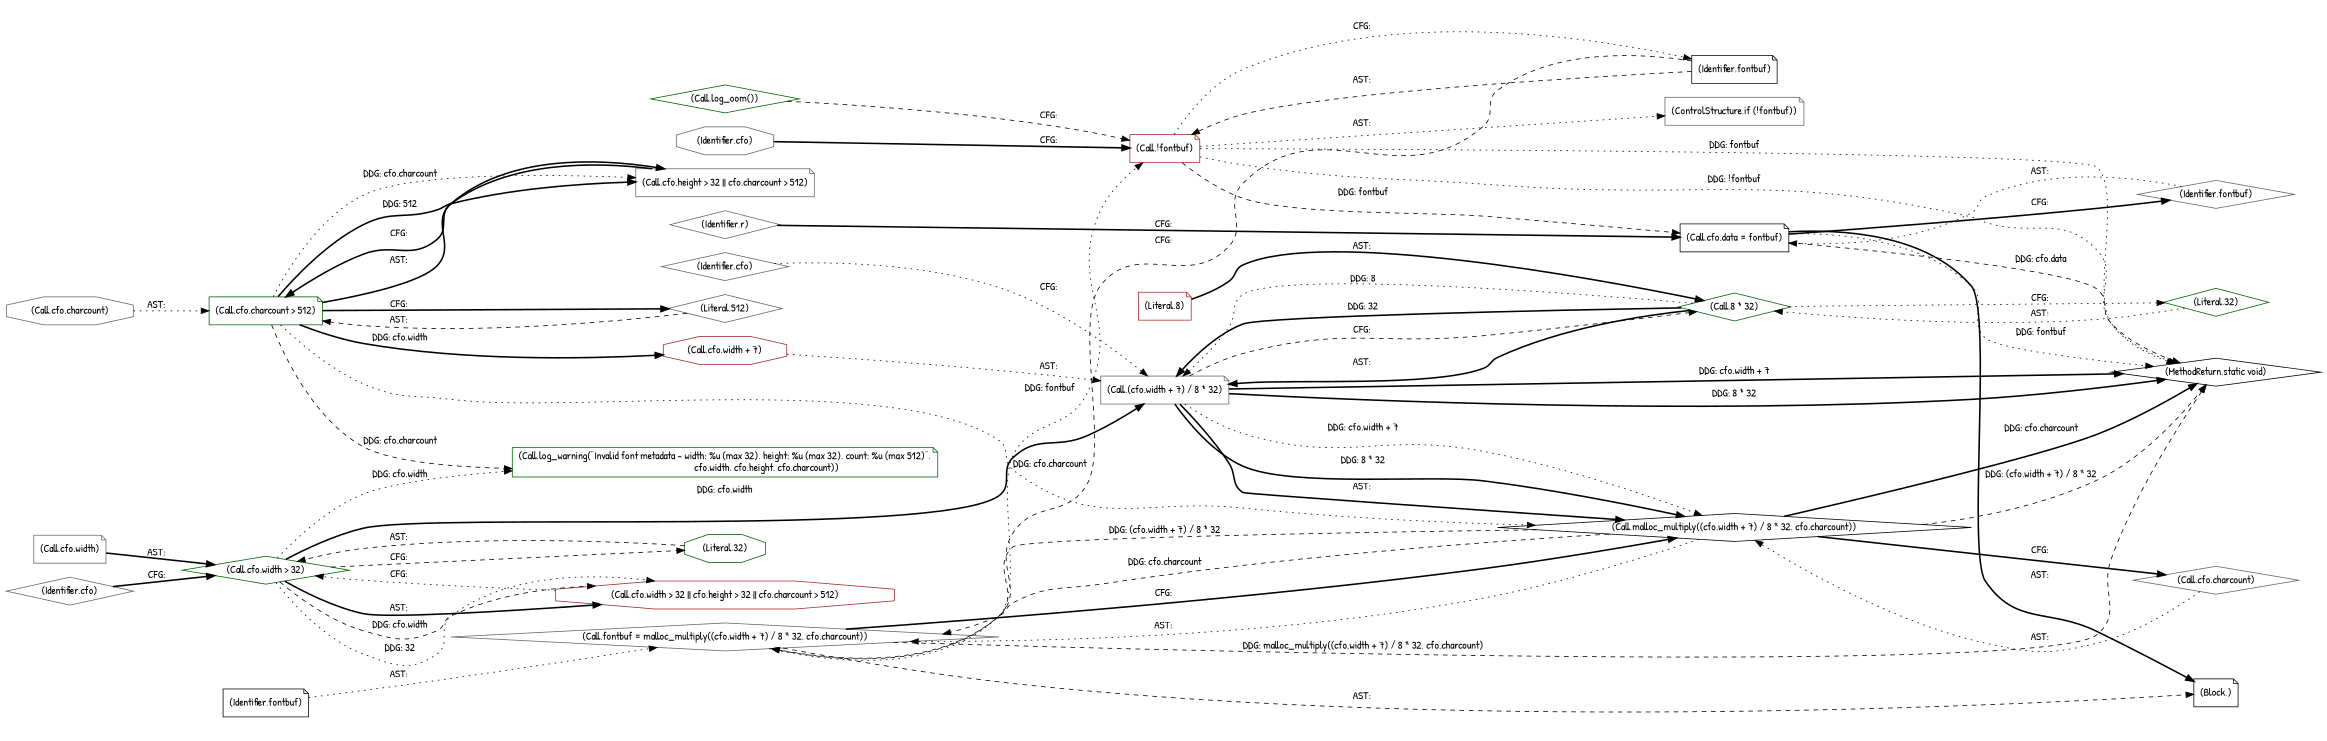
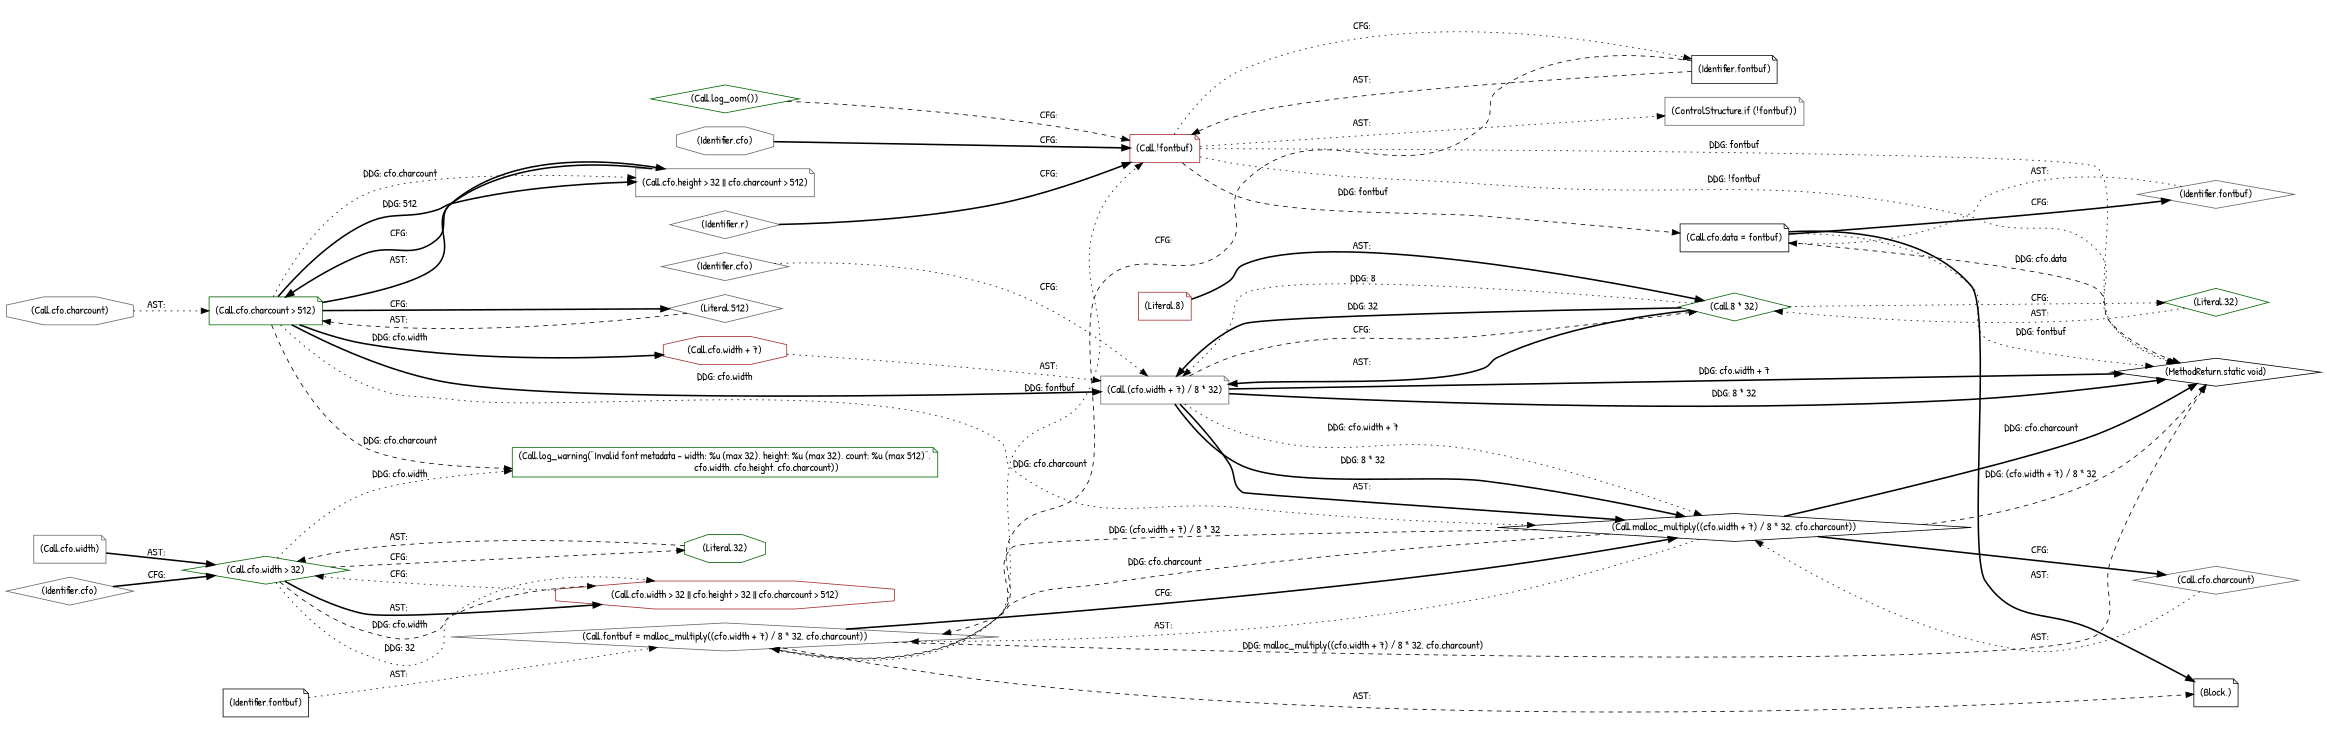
(1225, 231) -> (954, 211)
(729, 521) -> (687, 395)
